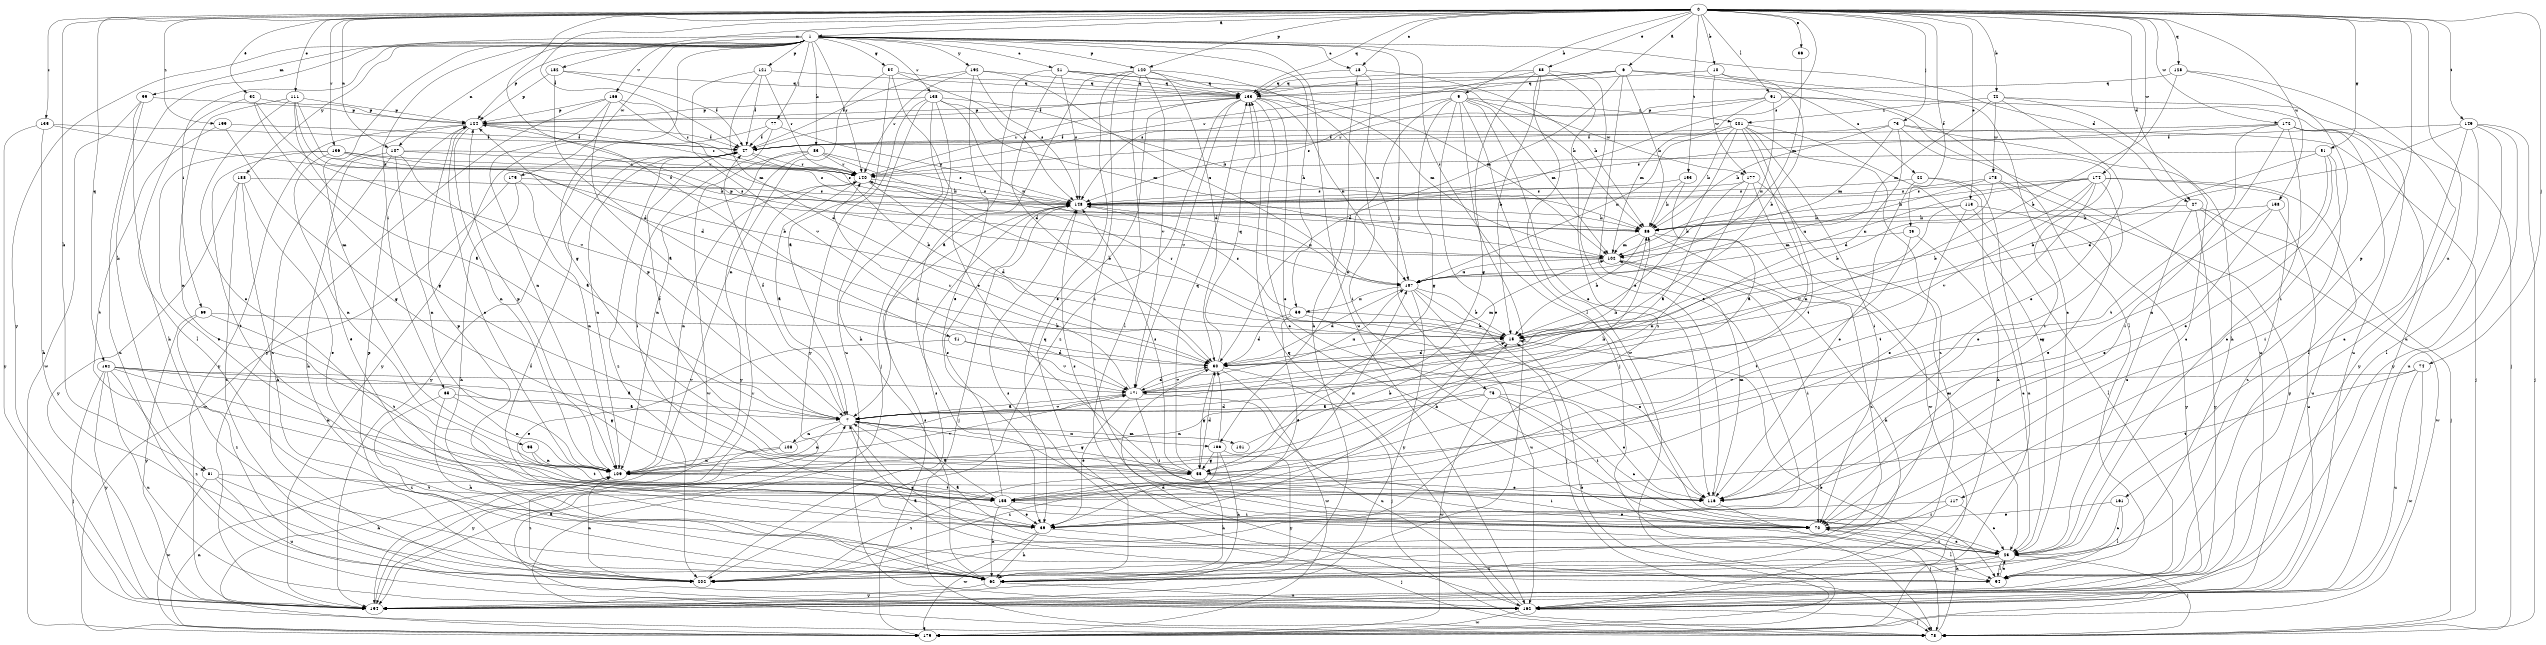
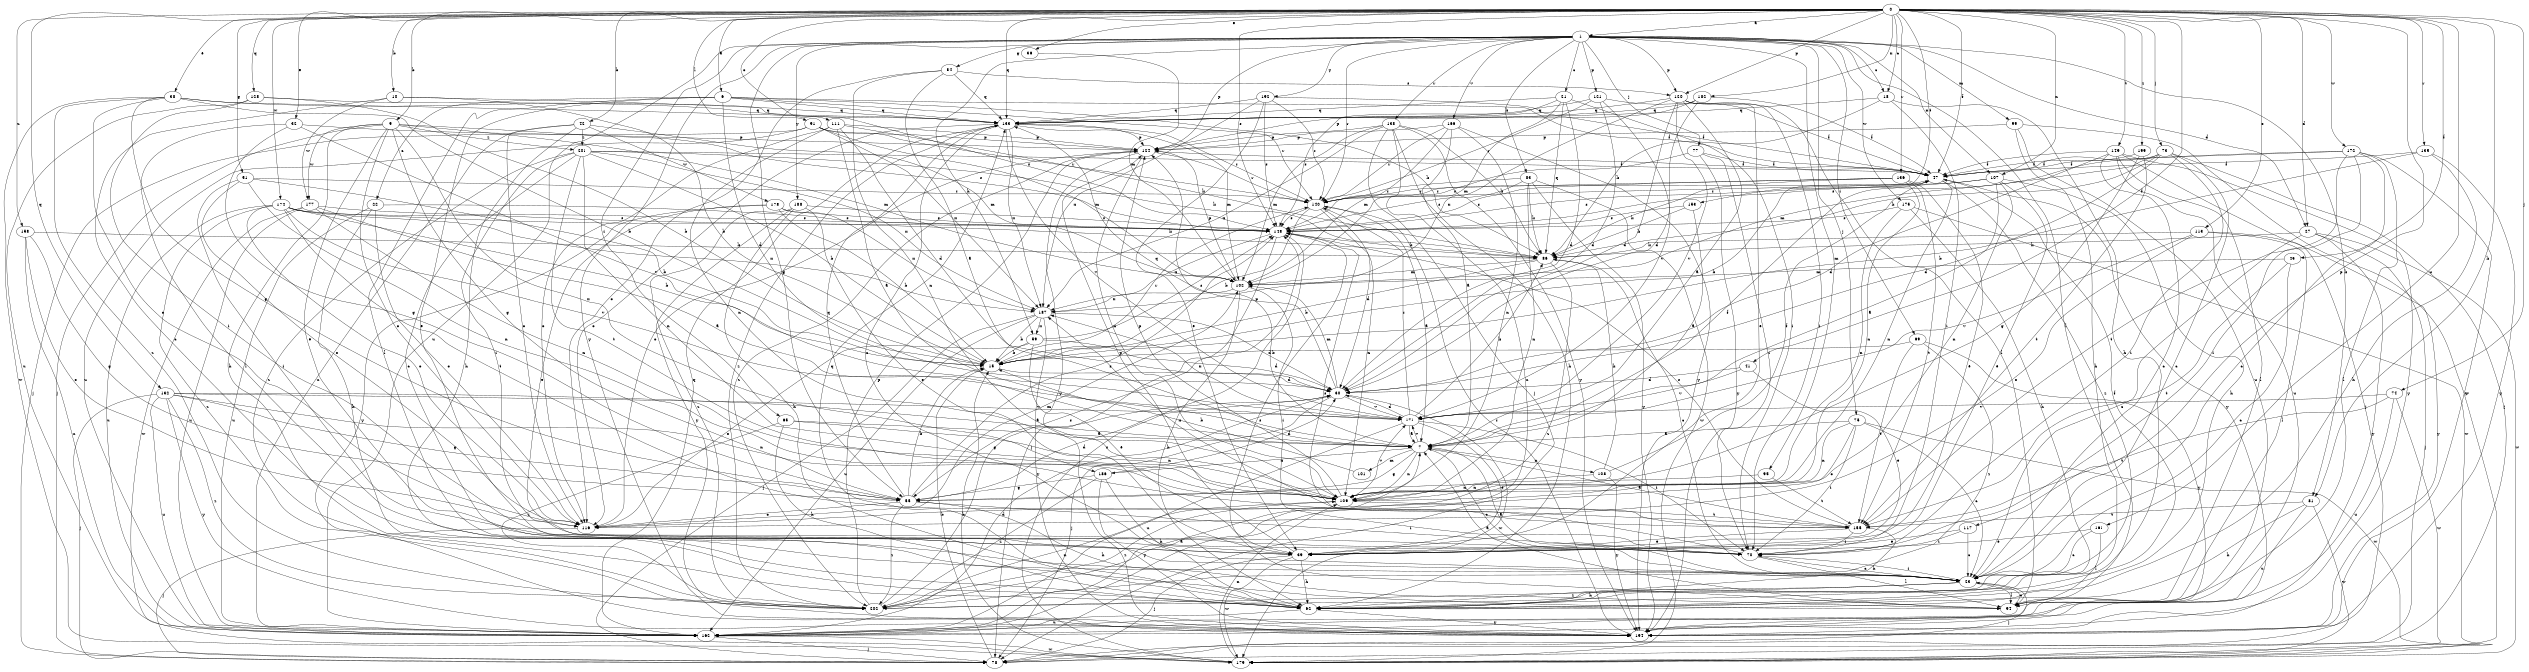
(993, 114) -> (1312, 84)
(1574, 151) -> (1557, 178)
